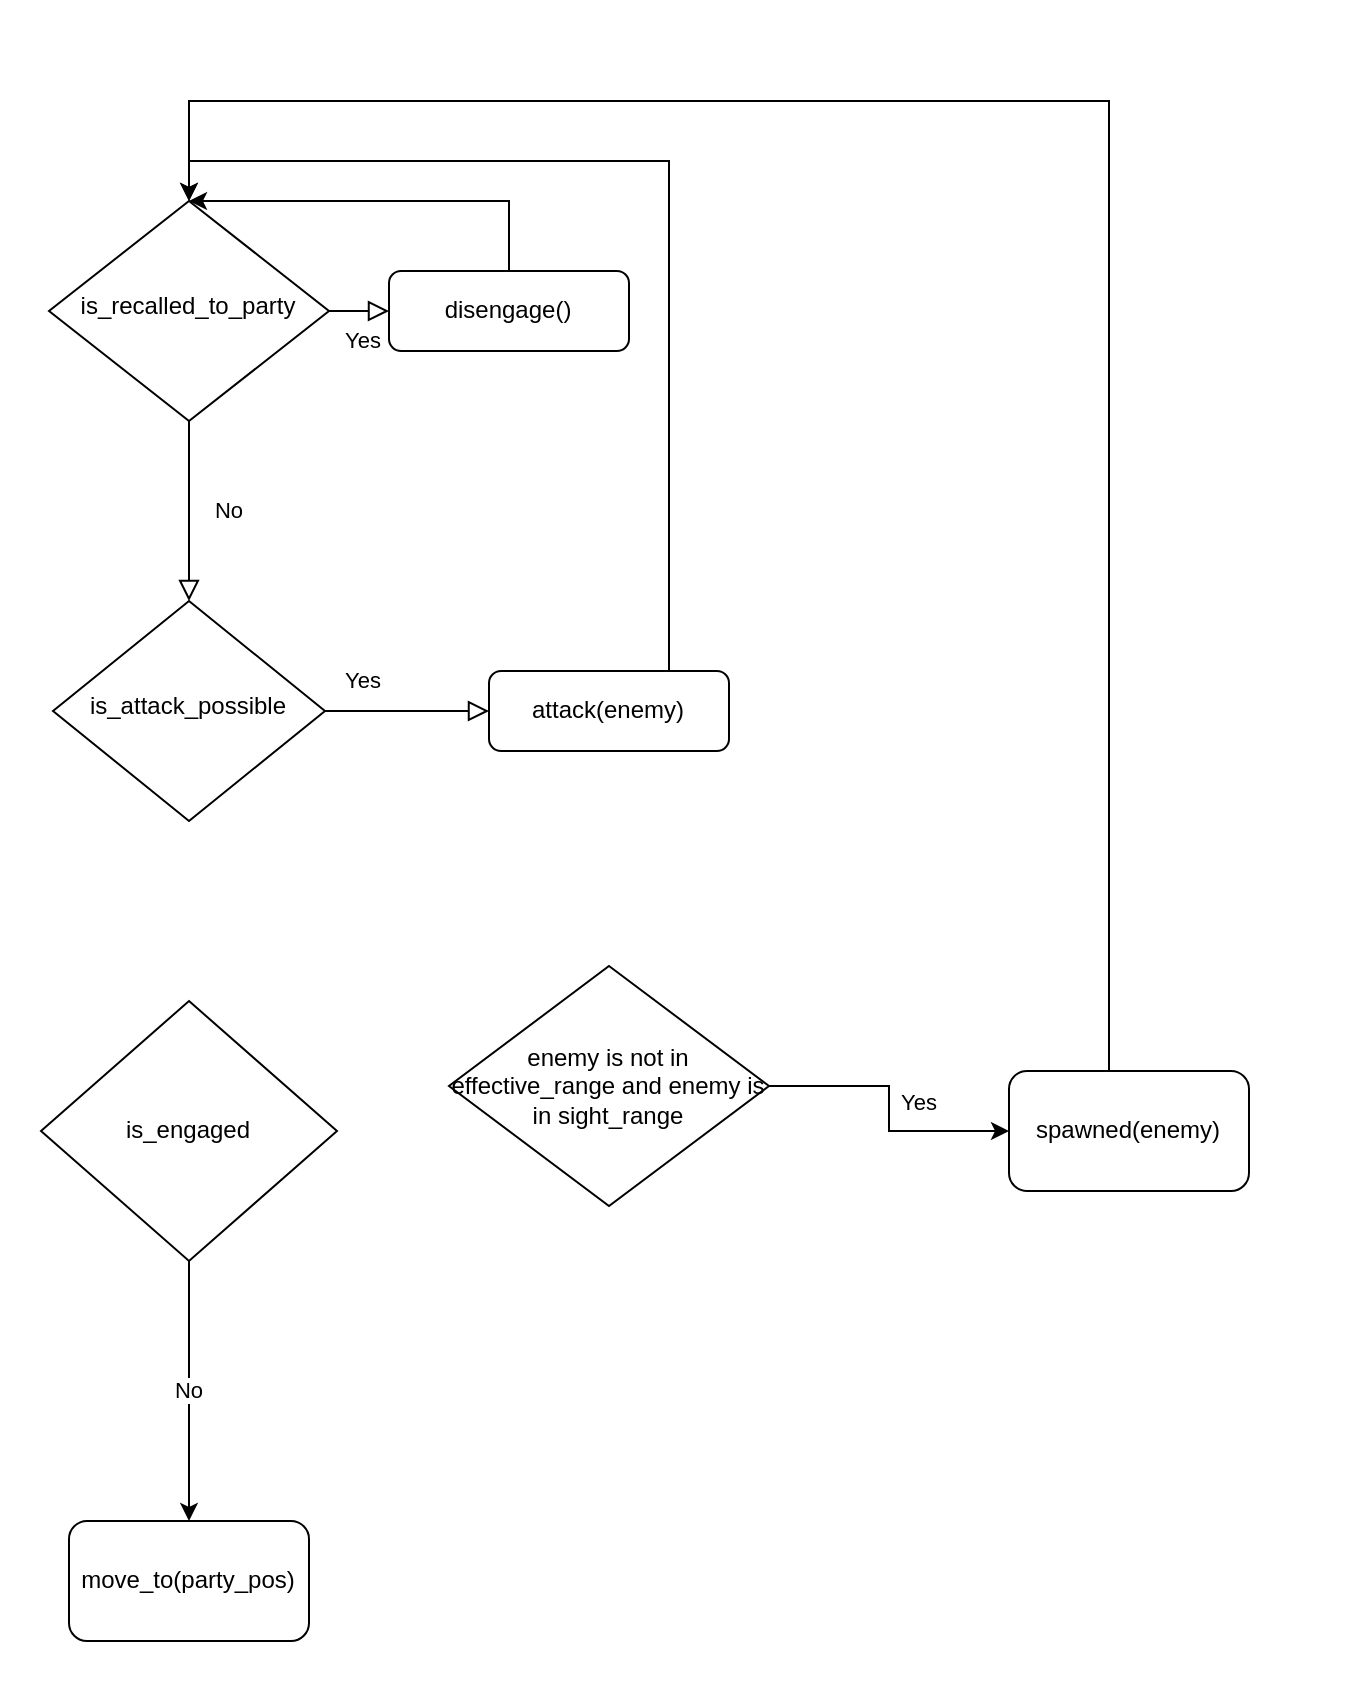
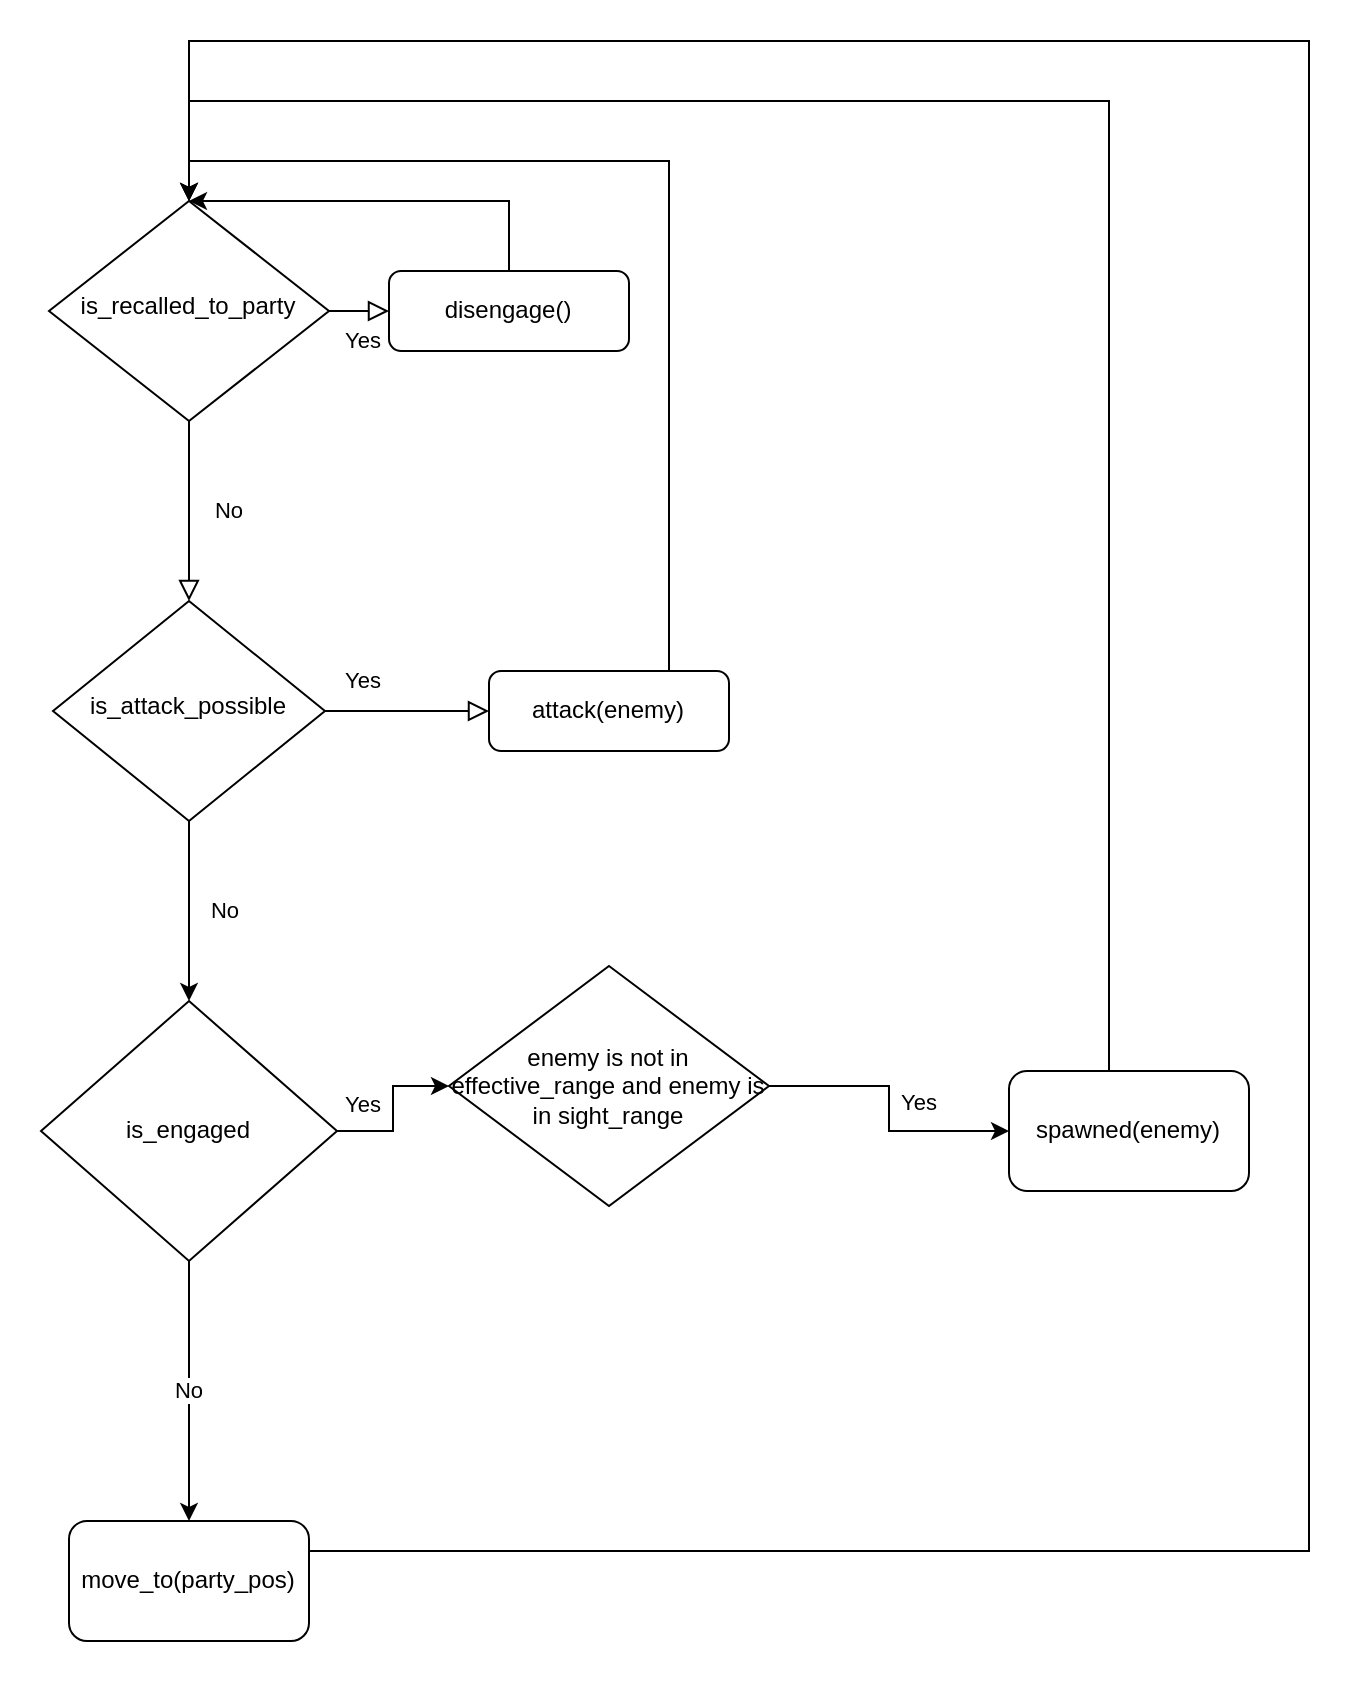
none -> (1309, 708)
none -> (189, 904)
none -> (393, 1115)
